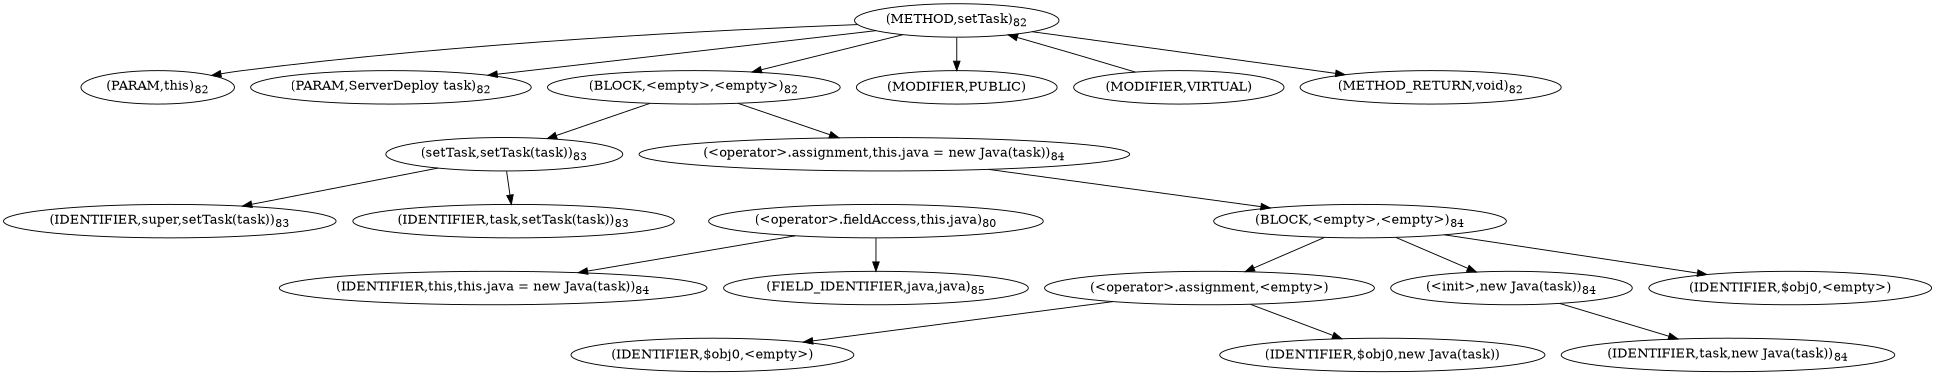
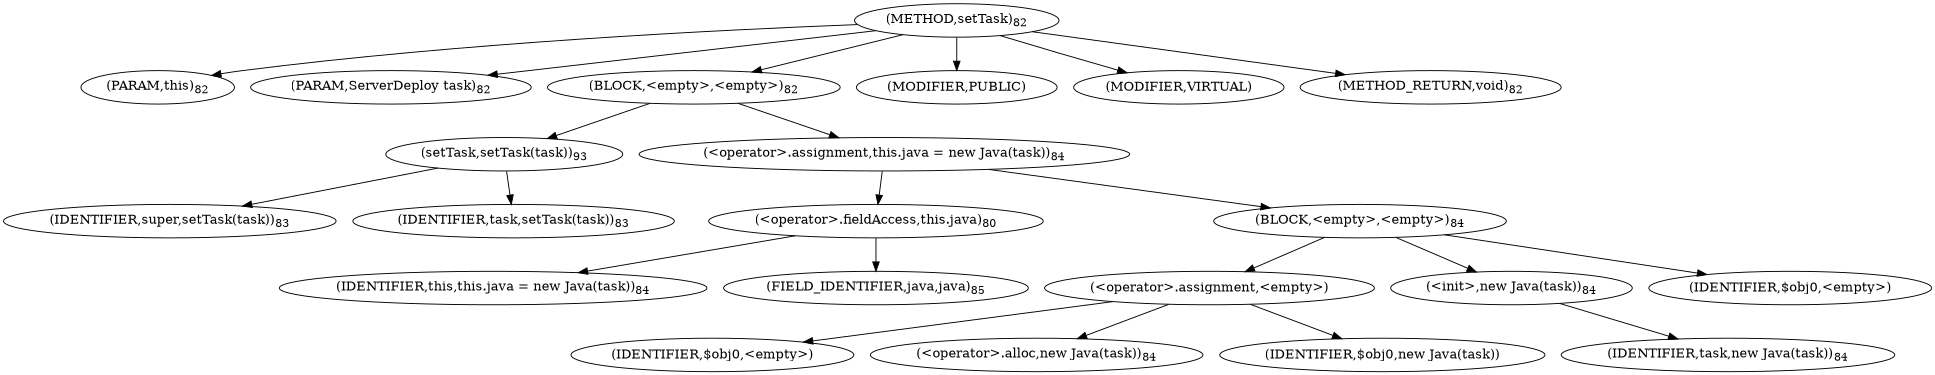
(1076, 55) -> (1059, 53)
(580, 153) -> (580, 153)
none -> (881, 183)
none -> (1037, 355)
